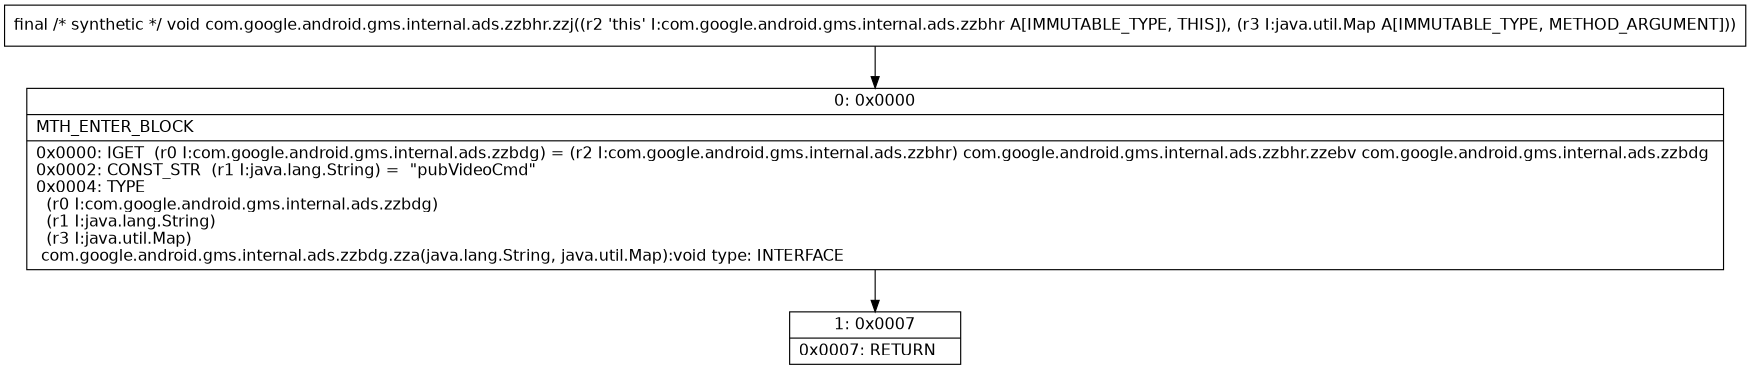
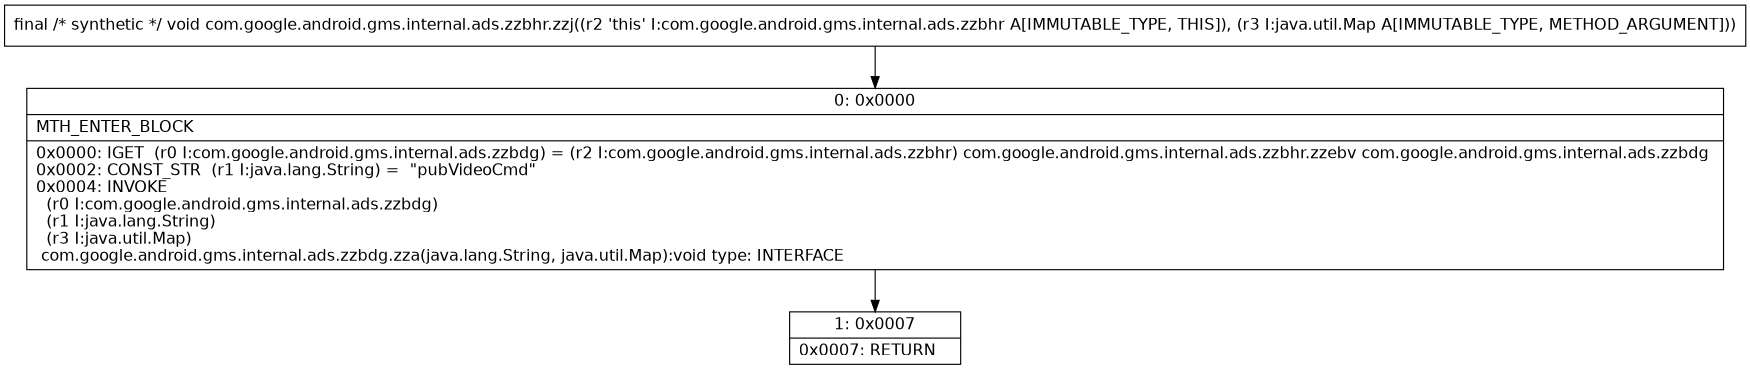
(96, 188) -> (107, 188)
